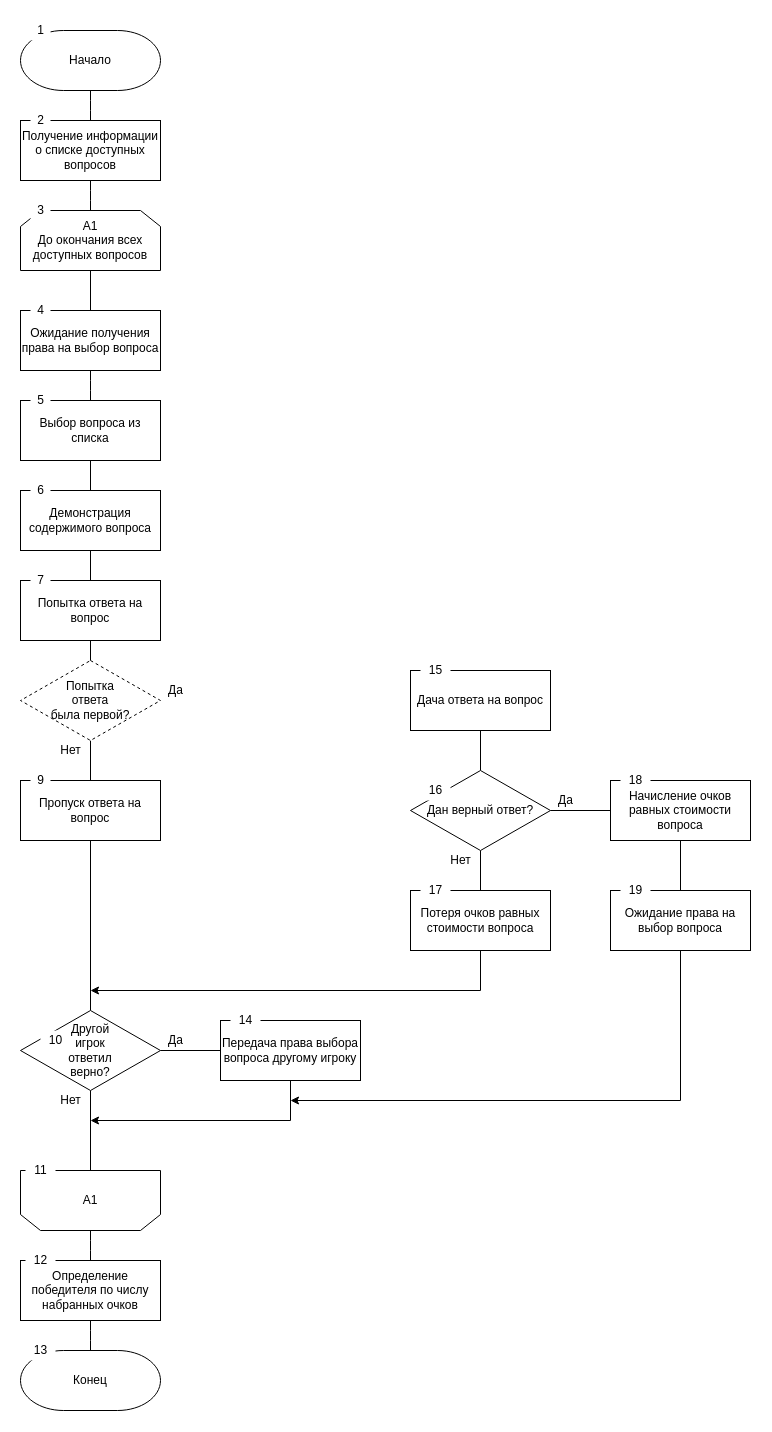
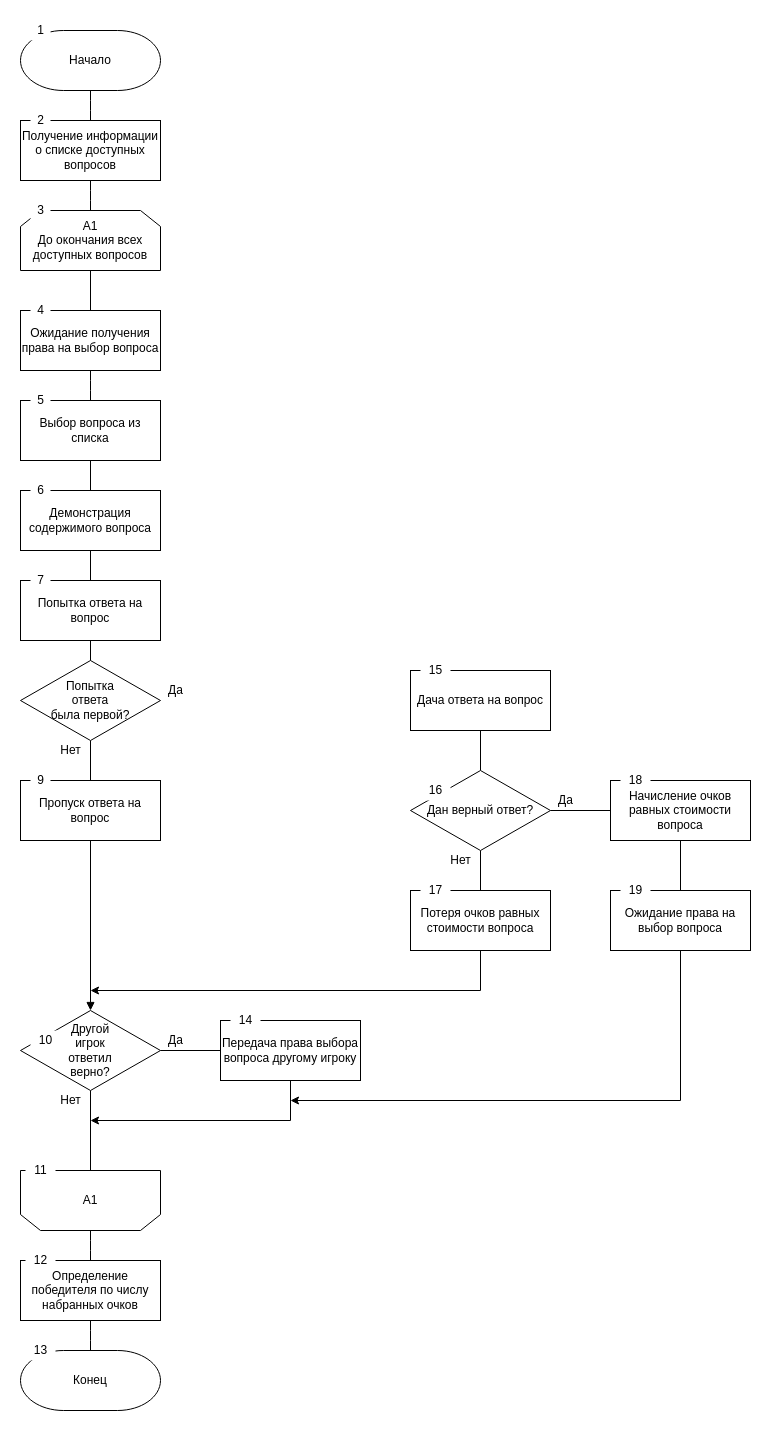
(91, 701) -> (91, 701)
(91, 1004) -> (91, 1001)
(56, 1041) -> (46, 1041)
